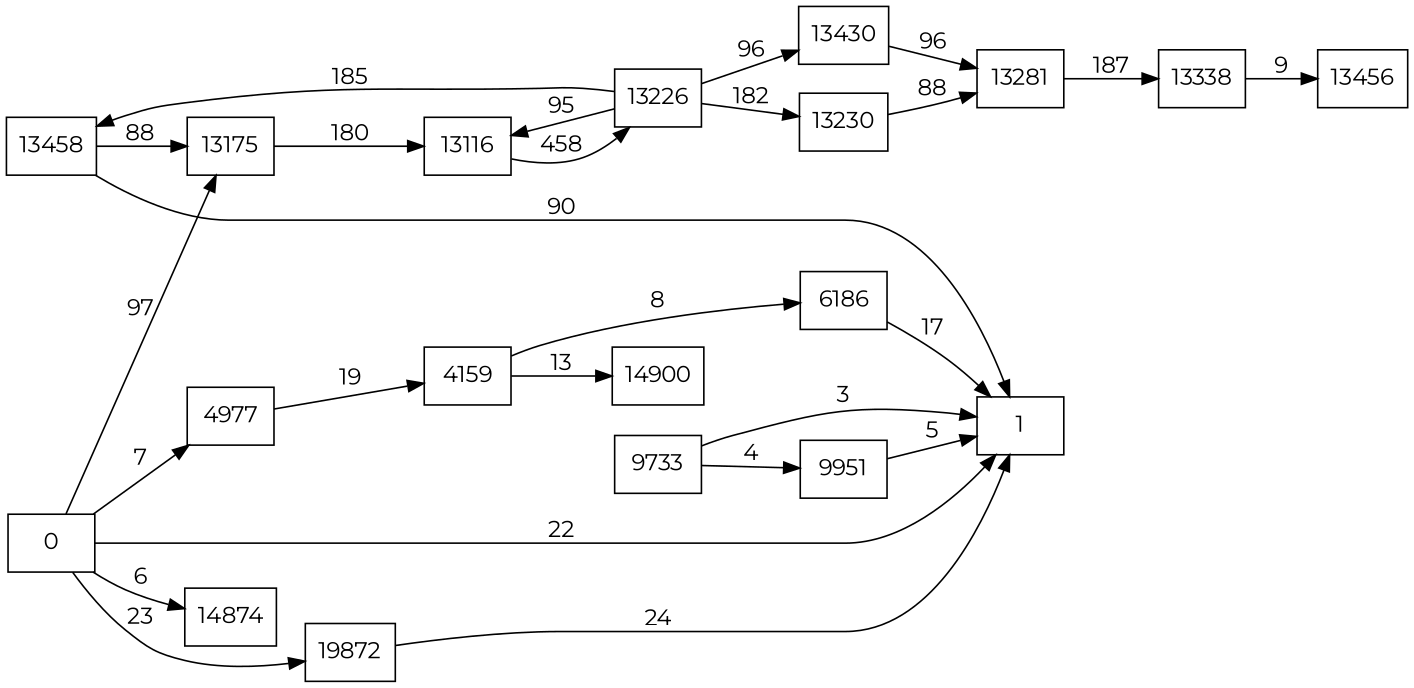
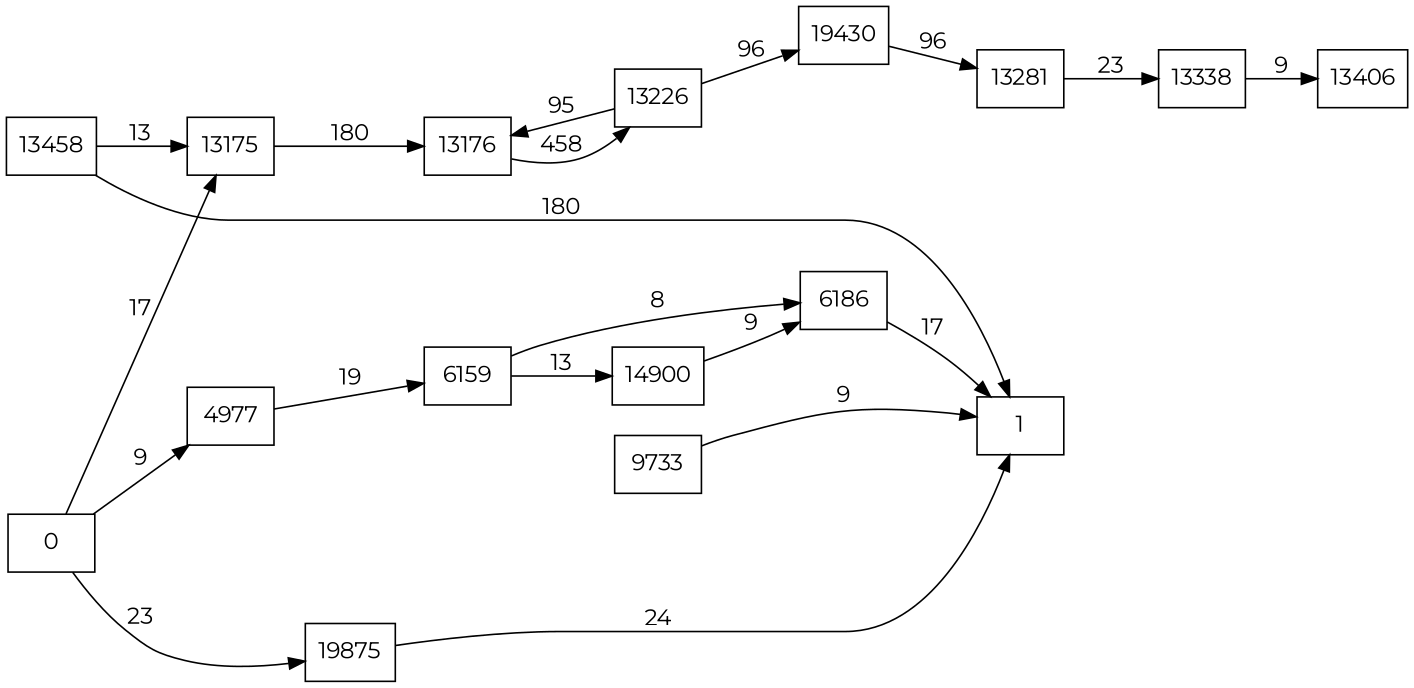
(844, 35) -> (844, 35)
(1111, 67) -> (1111, 67)
(1363, 79) -> (1363, 79)
(362, 89) -> none
(844, 122) -> none
(141, 134) -> (141, 134)
(468, 146) -> (468, 146)
(562, 208) -> (562, 208)
(141, 309) -> (141, 309)
none -> (745, 346)
(468, 376) -> (468, 376)
(844, 396) -> (844, 396)
(141, 459) -> (141, 459)
(844, 469) -> none
(552, 543) -> none
(231, 617) -> none
(350, 652) -> (350, 652)
